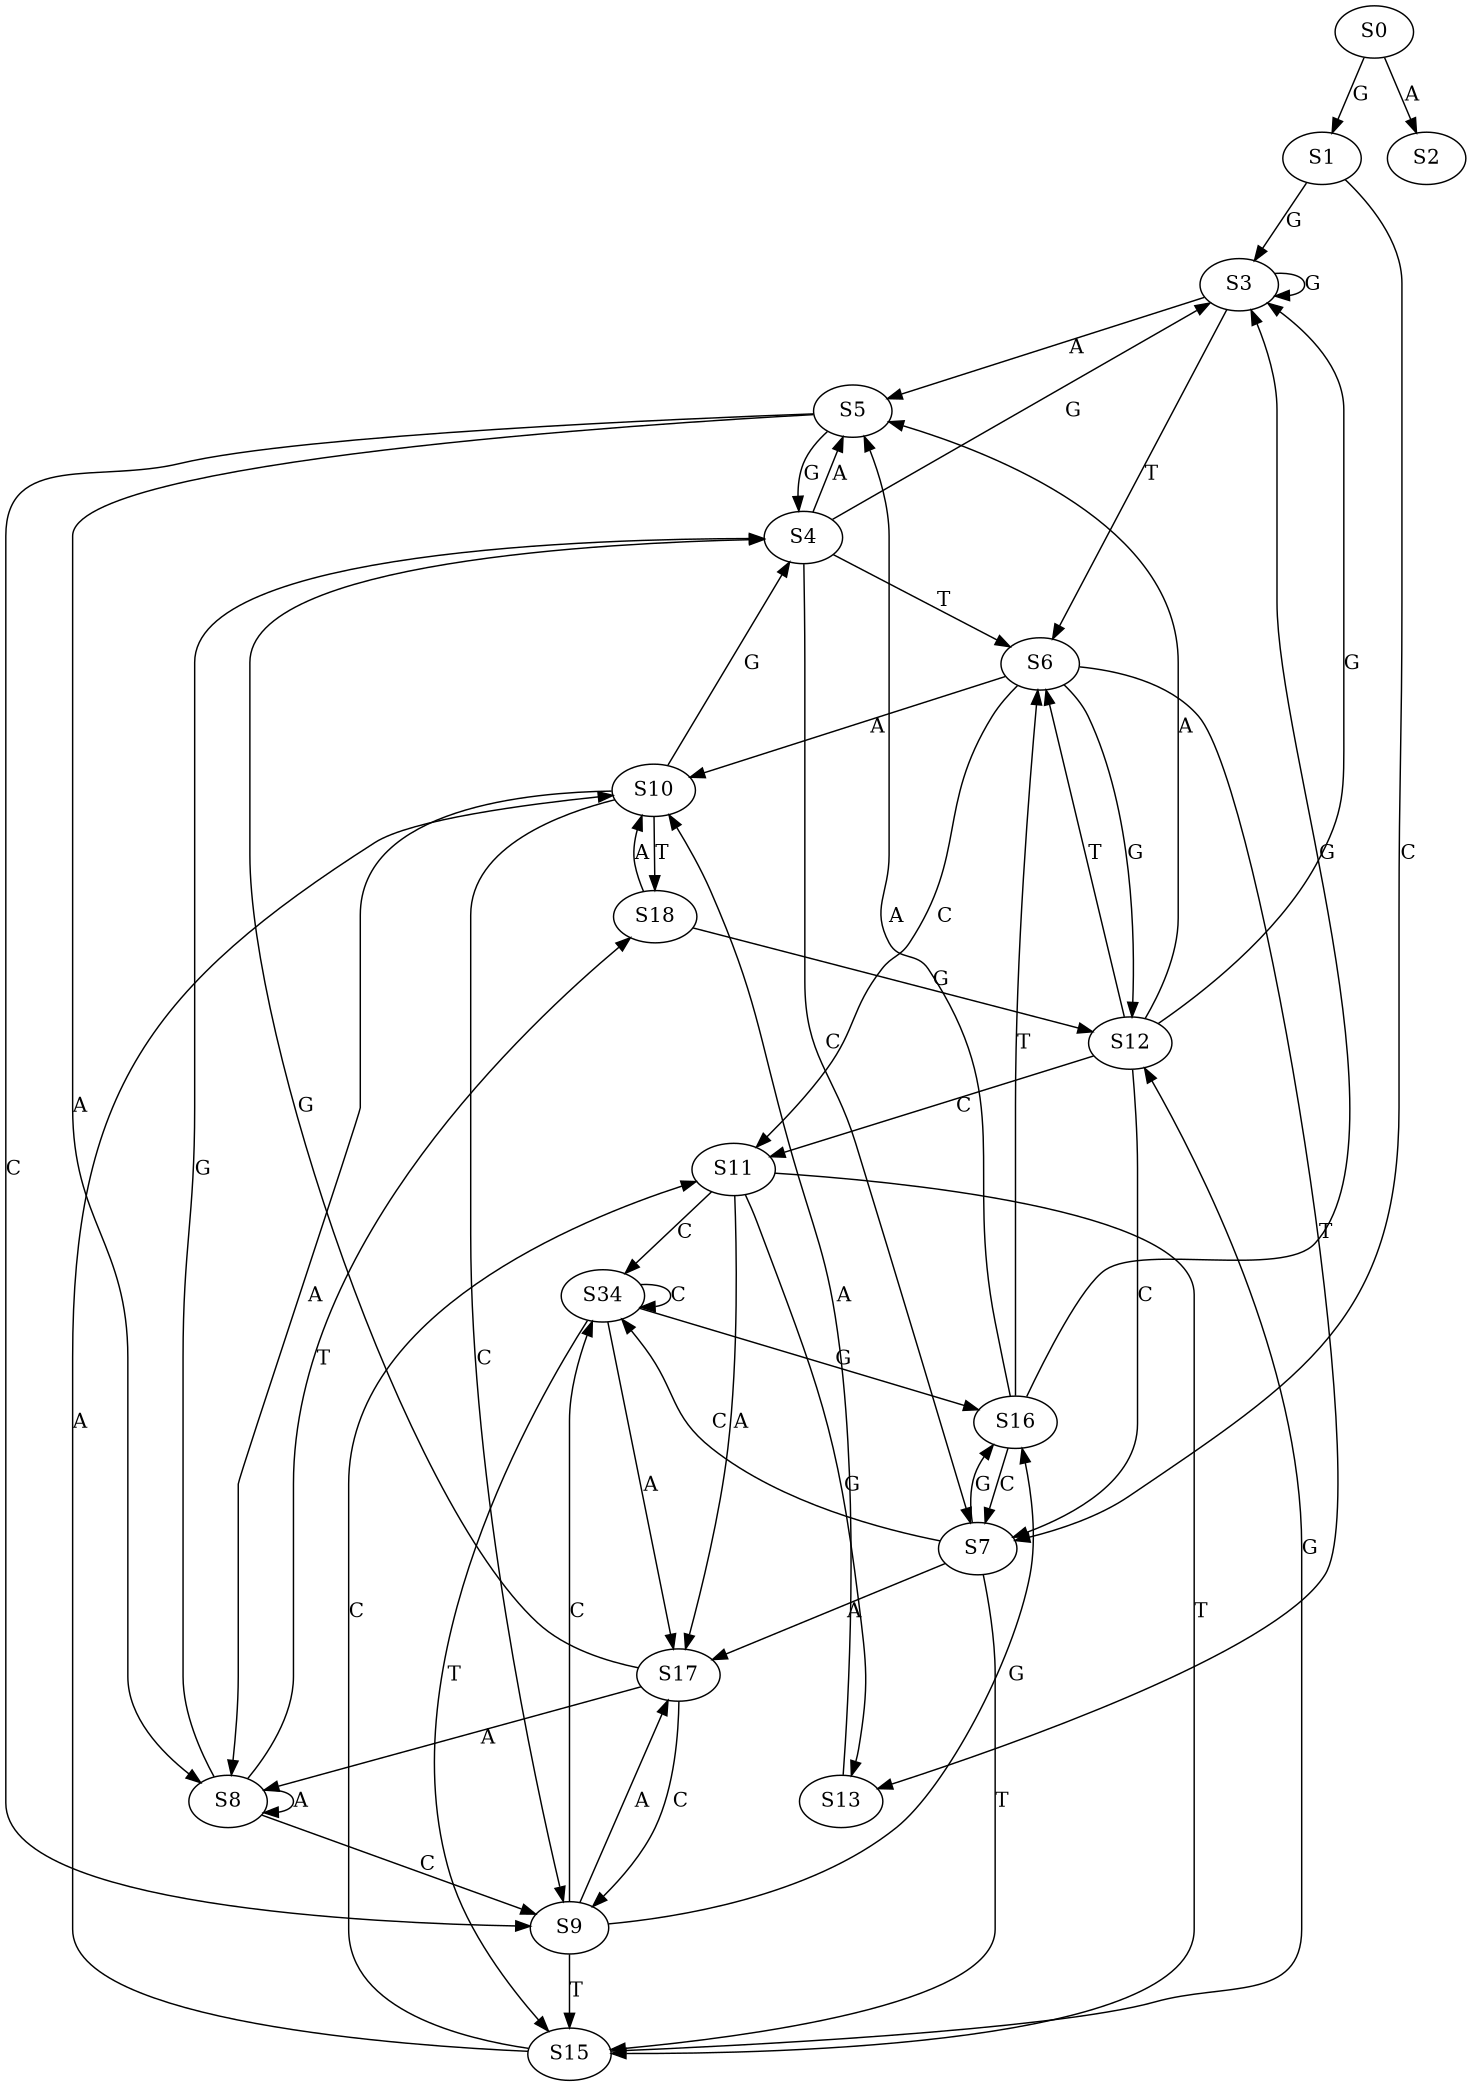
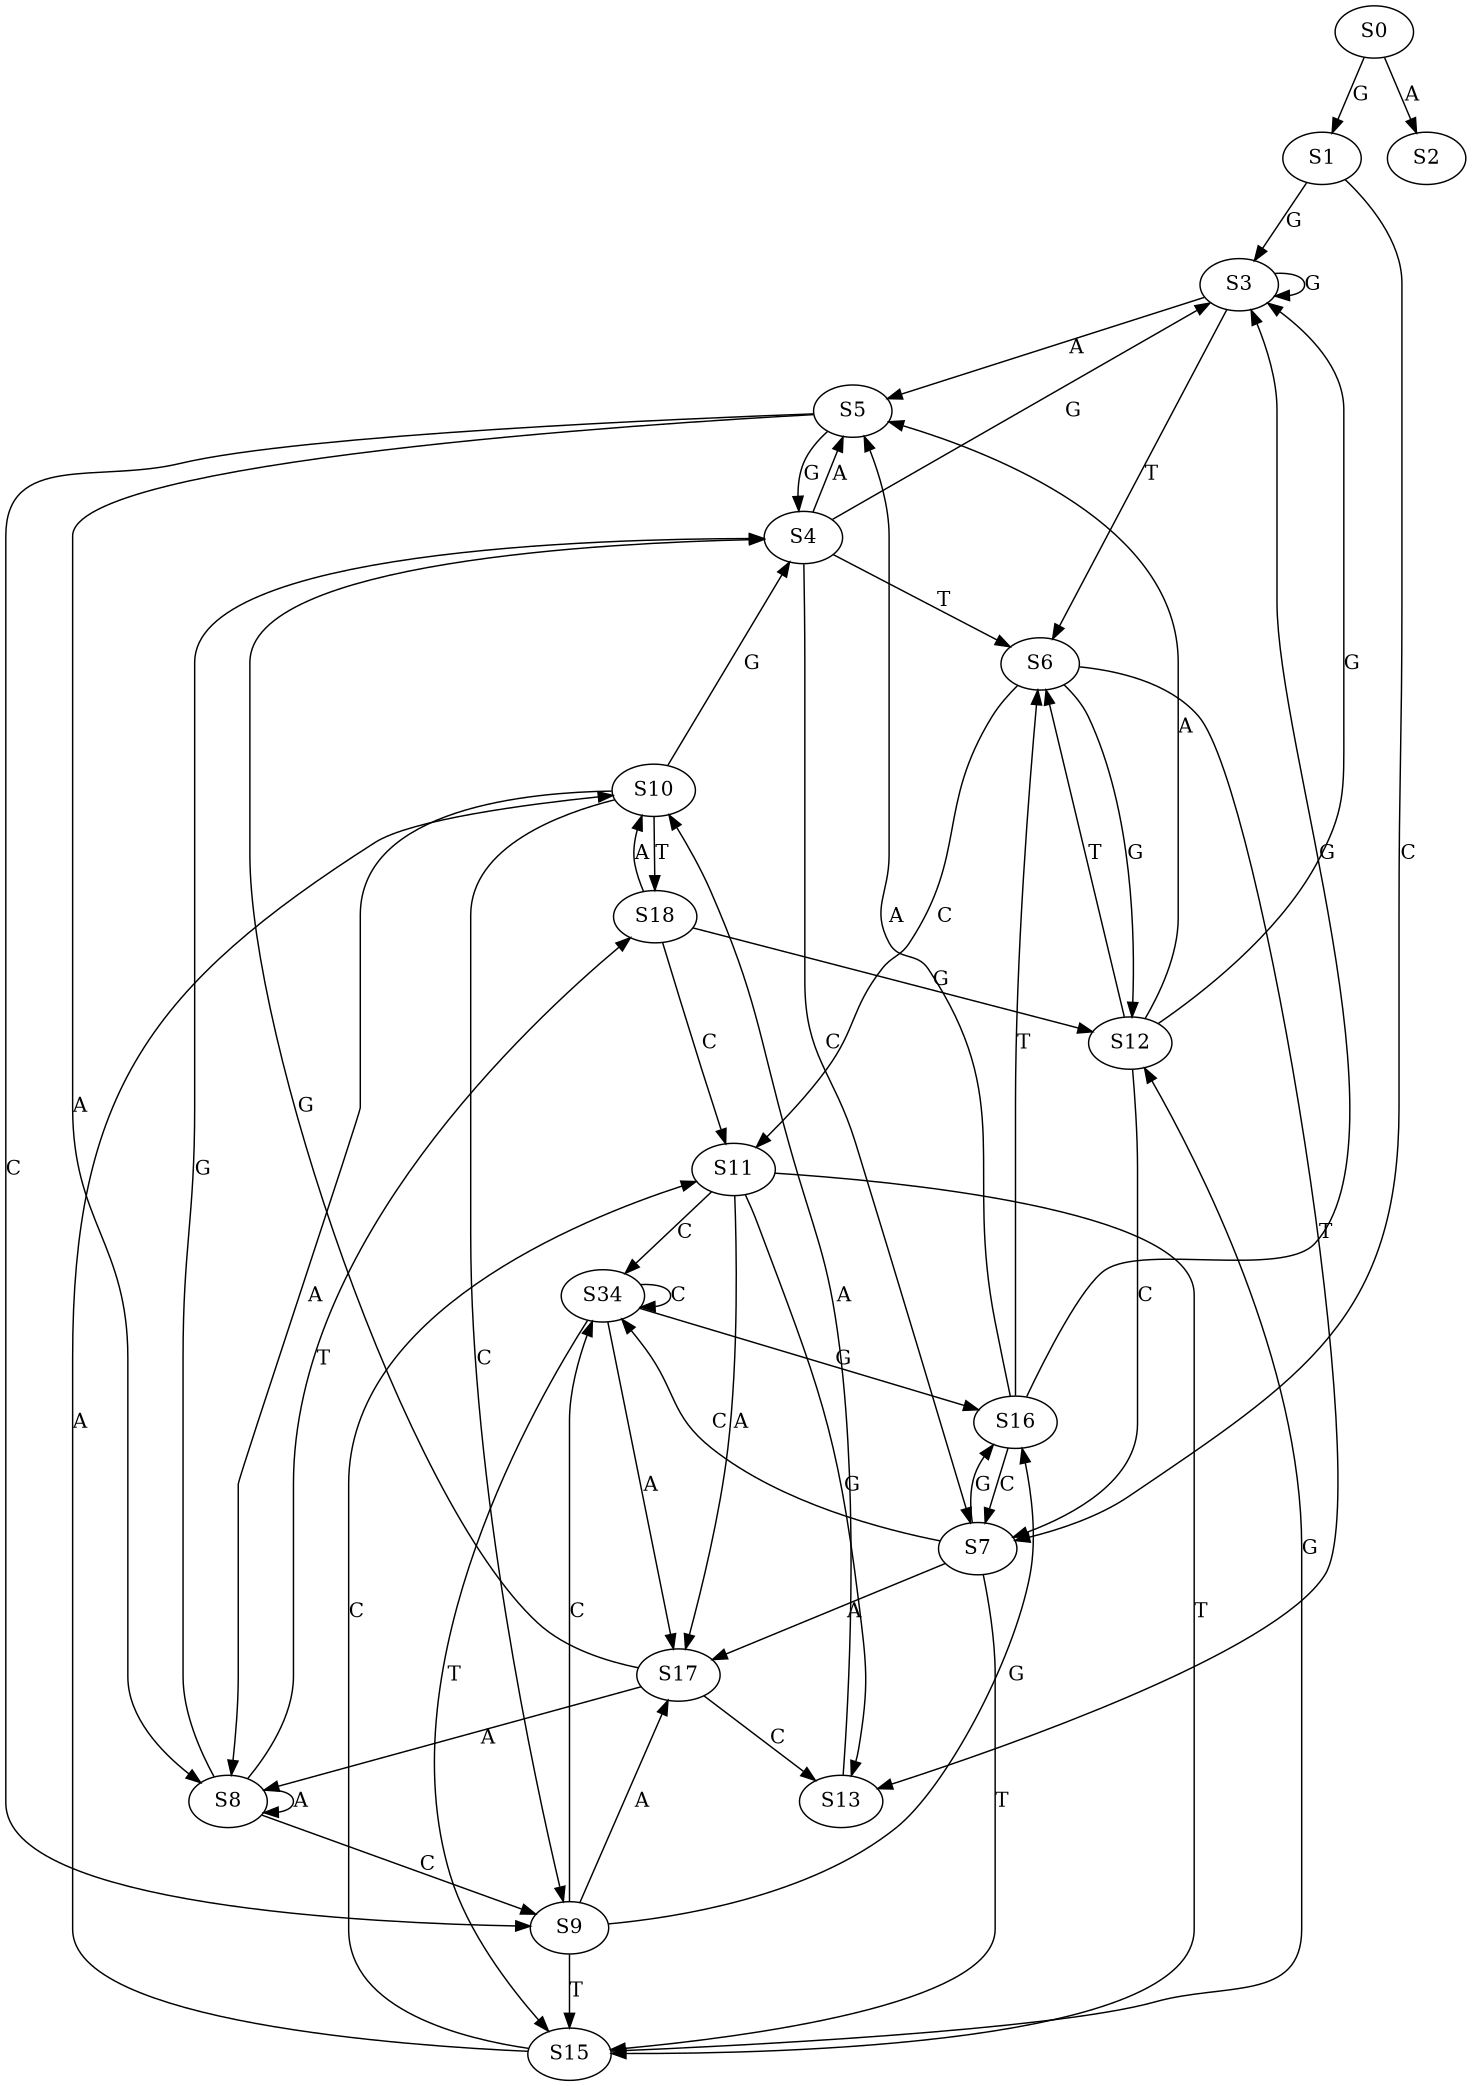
(855, 725) -> none
(939, 1104) -> (691, 1036)
(663, 1808) -> (754, 1734)
